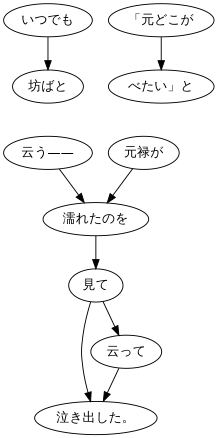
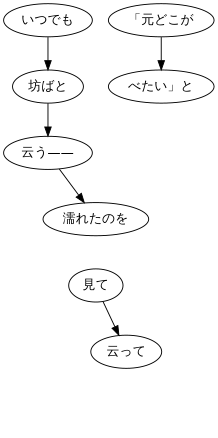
none -> (48, 115)
(144, 153) -> none
(96, 248) -> none
(96, 418) -> none
